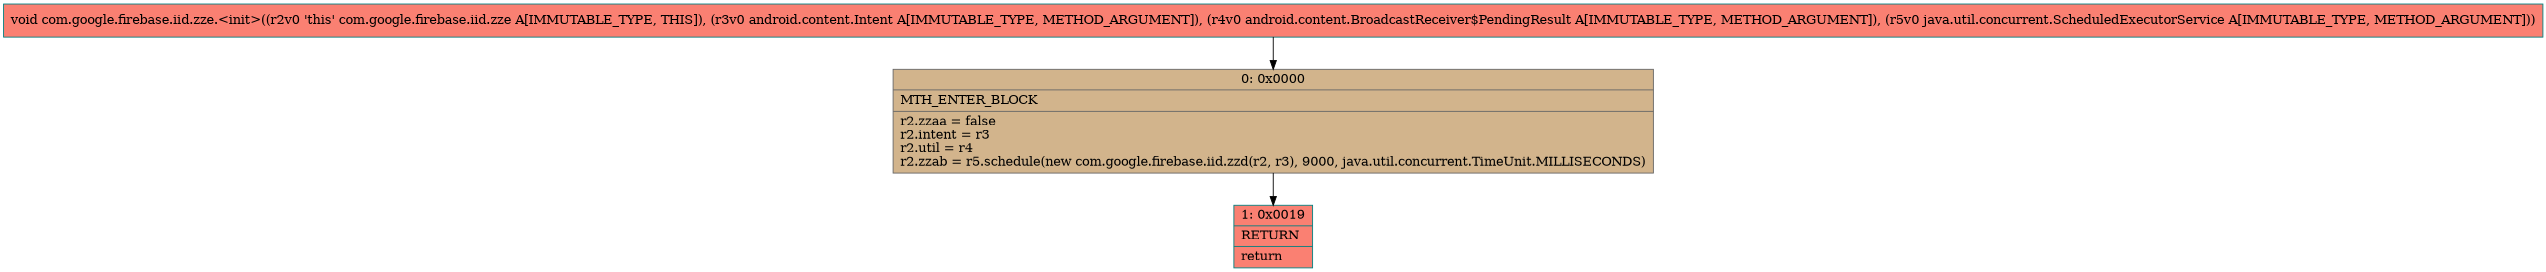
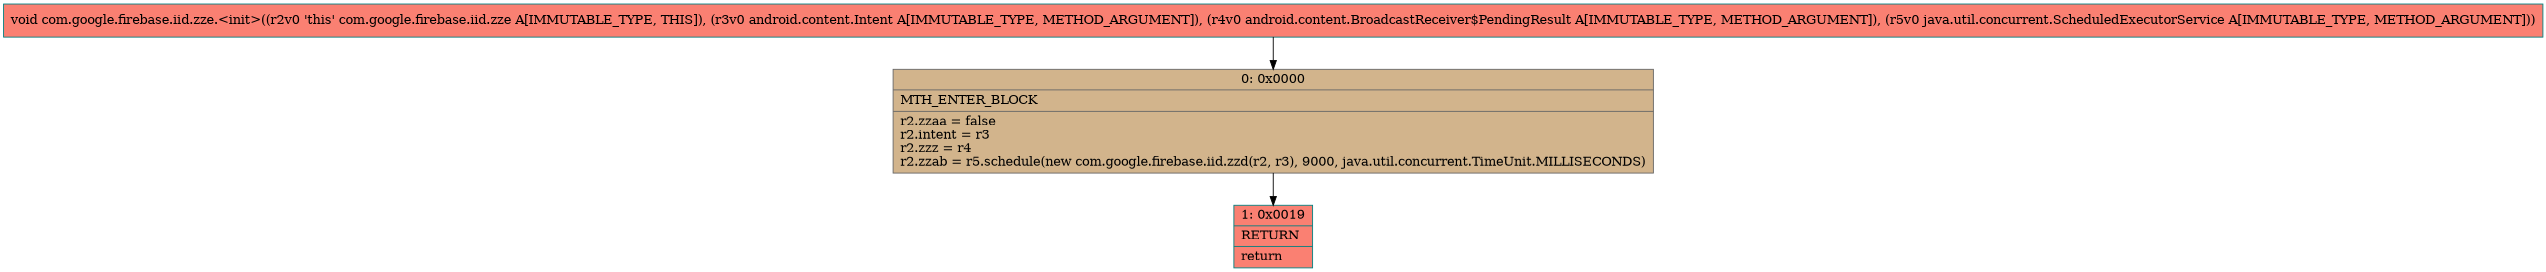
(937, 148) -> (936, 148)
